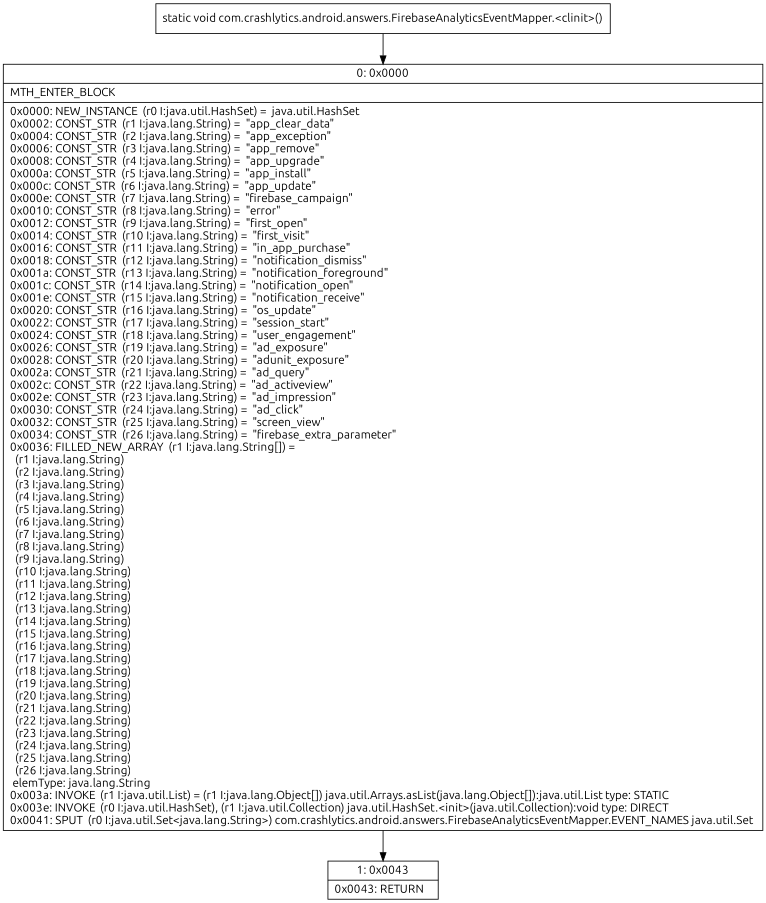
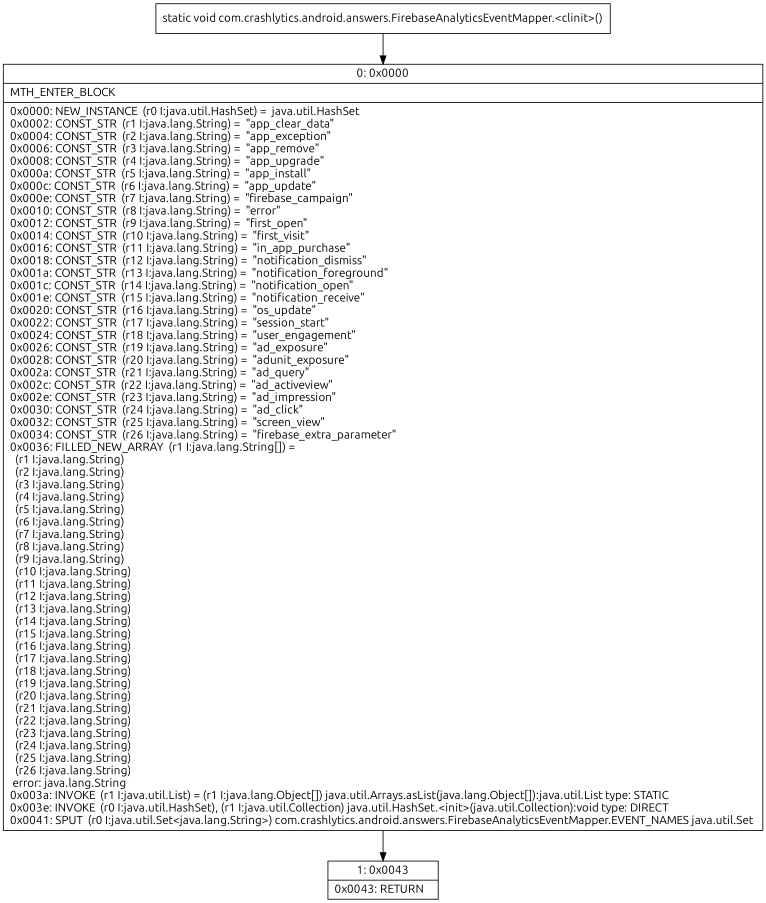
(82, 783) -> (70, 783)
